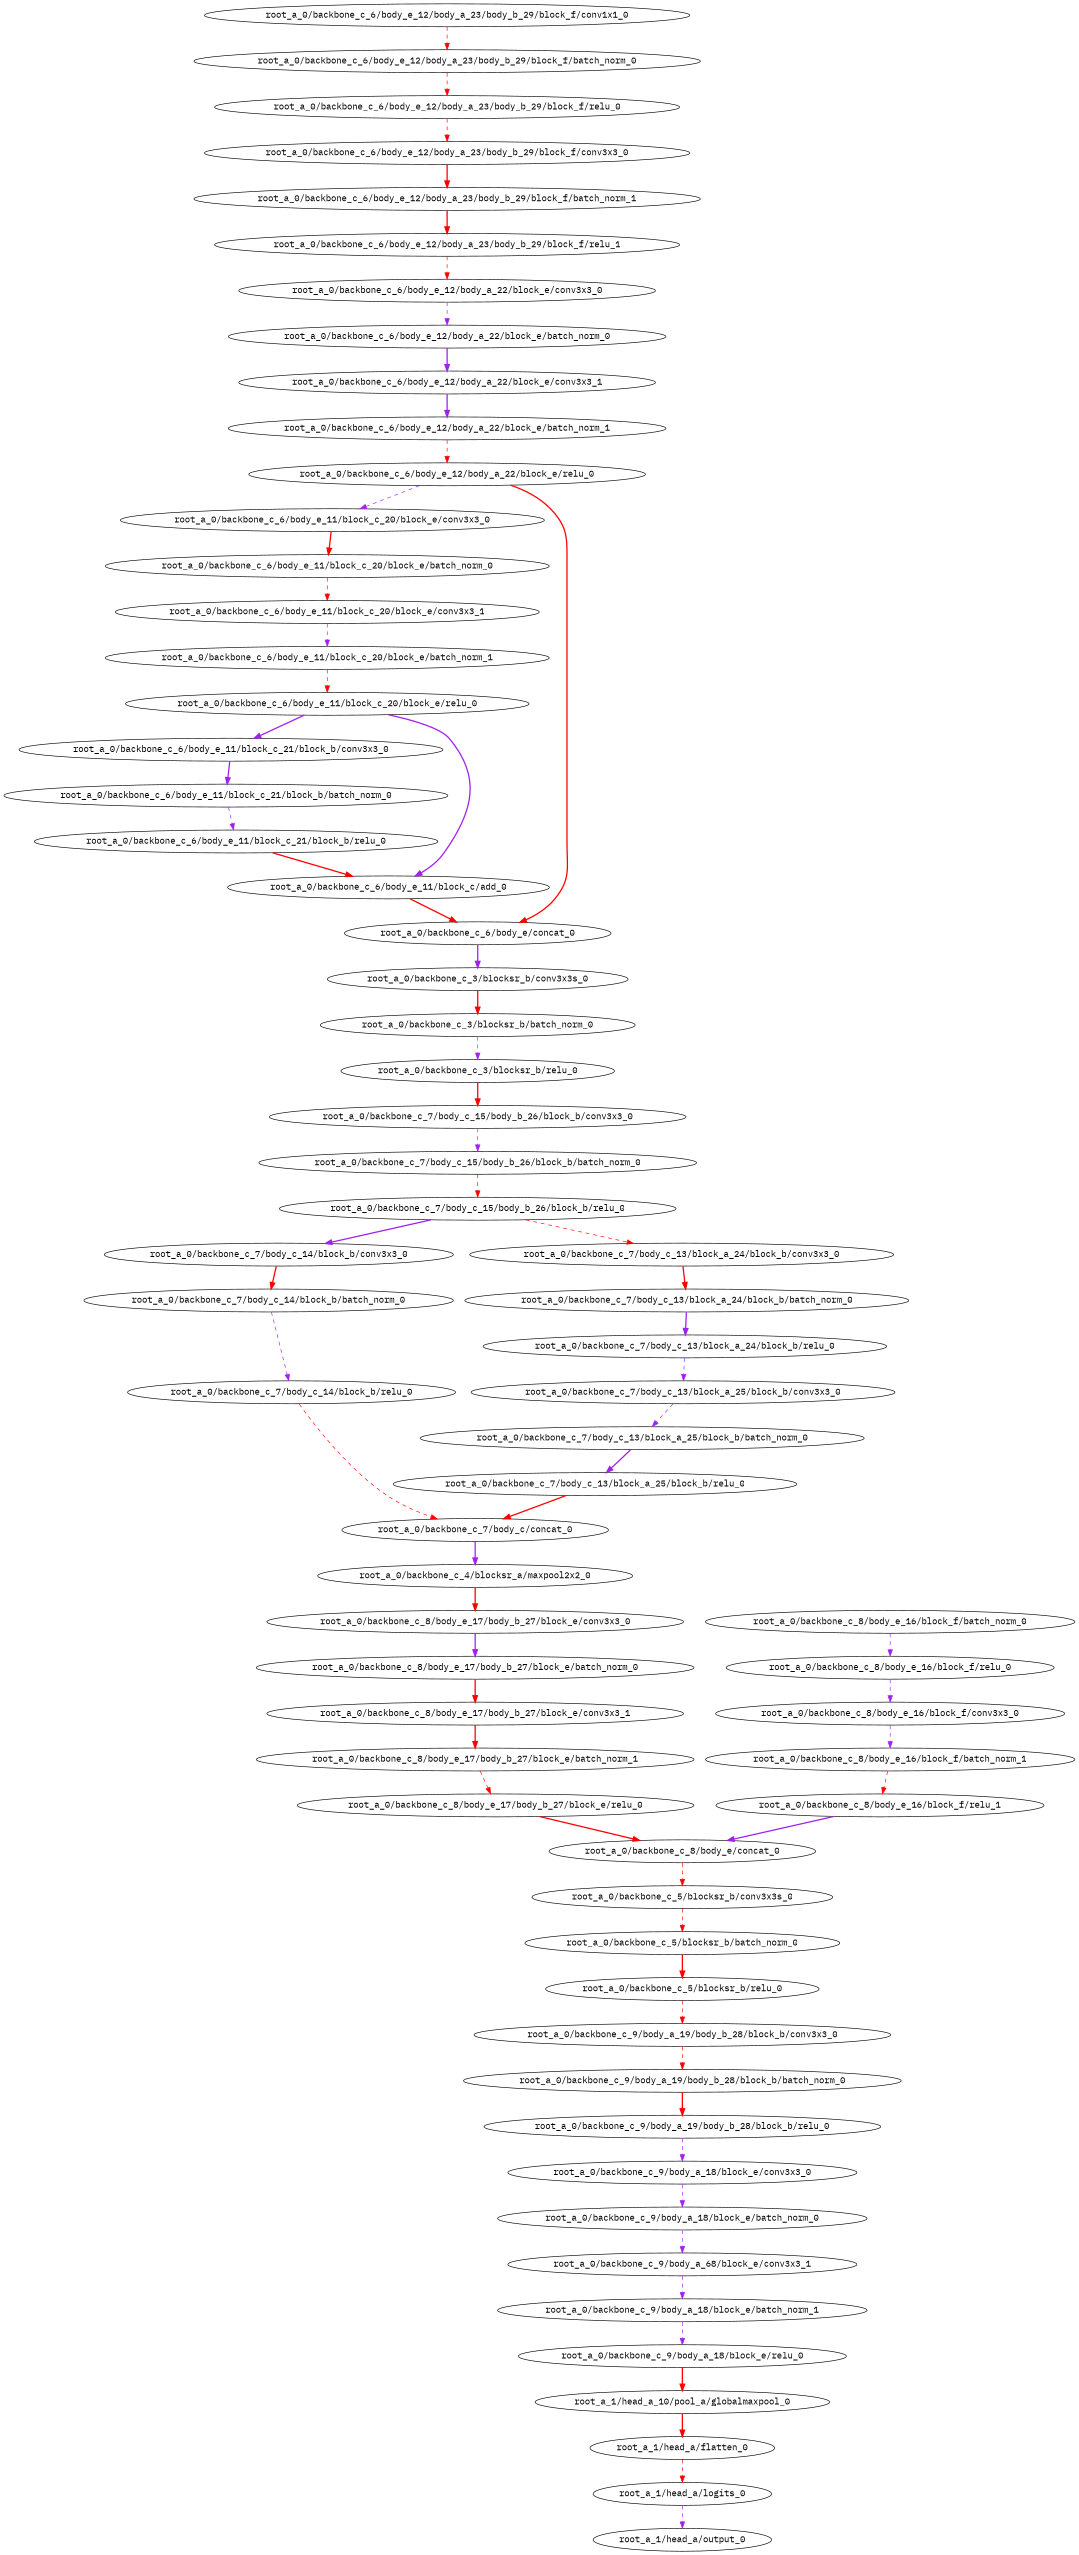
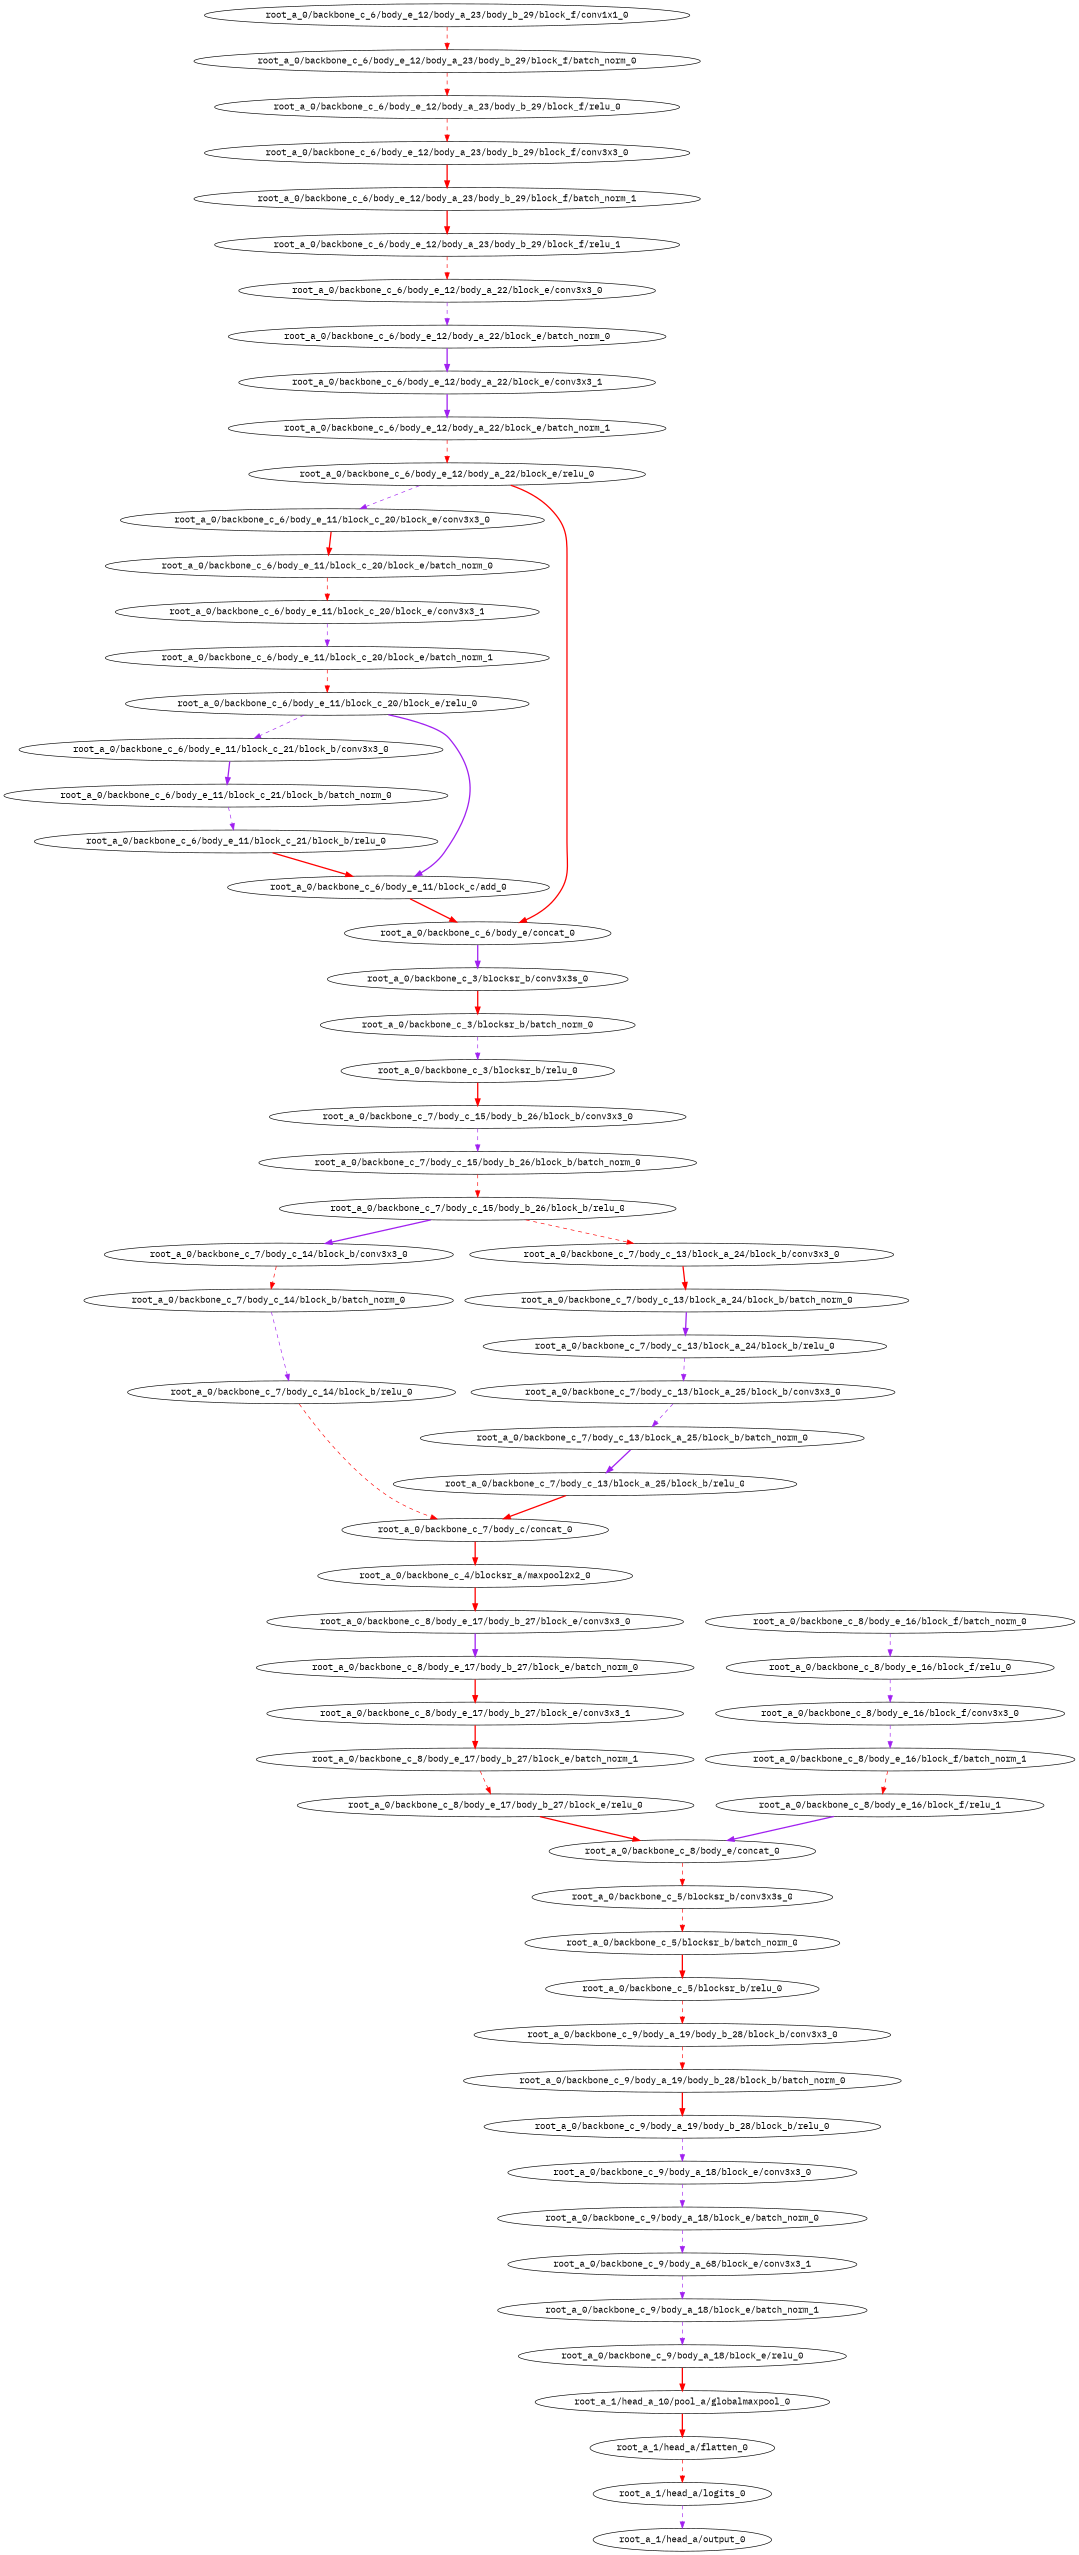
(282, 725) -> (282, 725)
(274, 1274) -> (274, 1274)
(475, 1550) -> (475, 1550)
